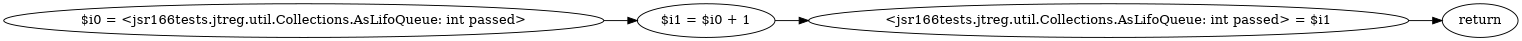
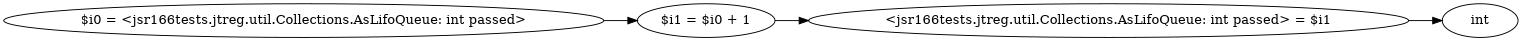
(1480, 21) -> (1480, 21)
